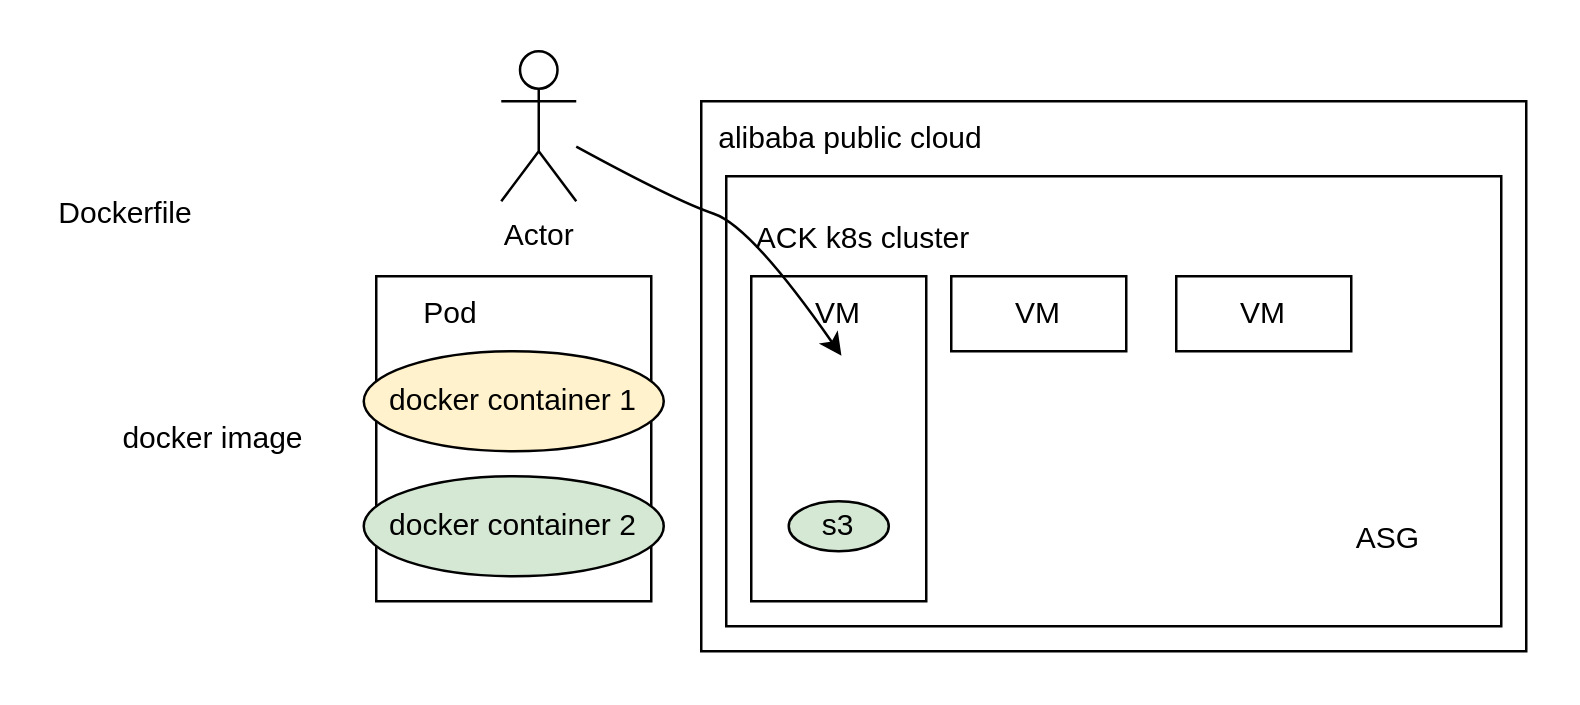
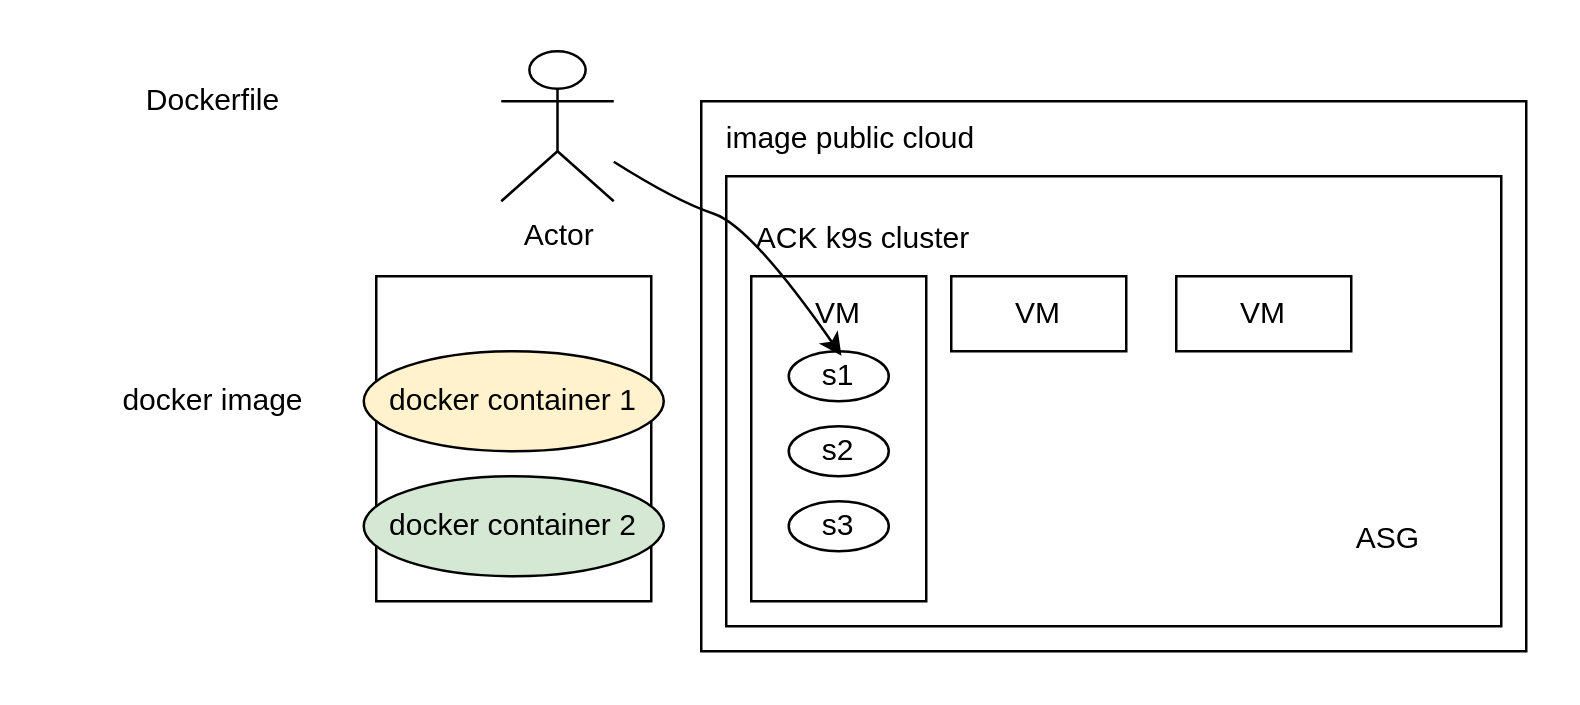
(539, 126) -> (558, 126)
(851, 139) -> (851, 139)
(126, 214) -> (214, 101)
(864, 239) -> (864, 239)
(451, 314) -> none
none -> (839, 376)
(214, 439) -> (214, 401)
none -> (839, 451)
(839, 526) -> (839, 526)
